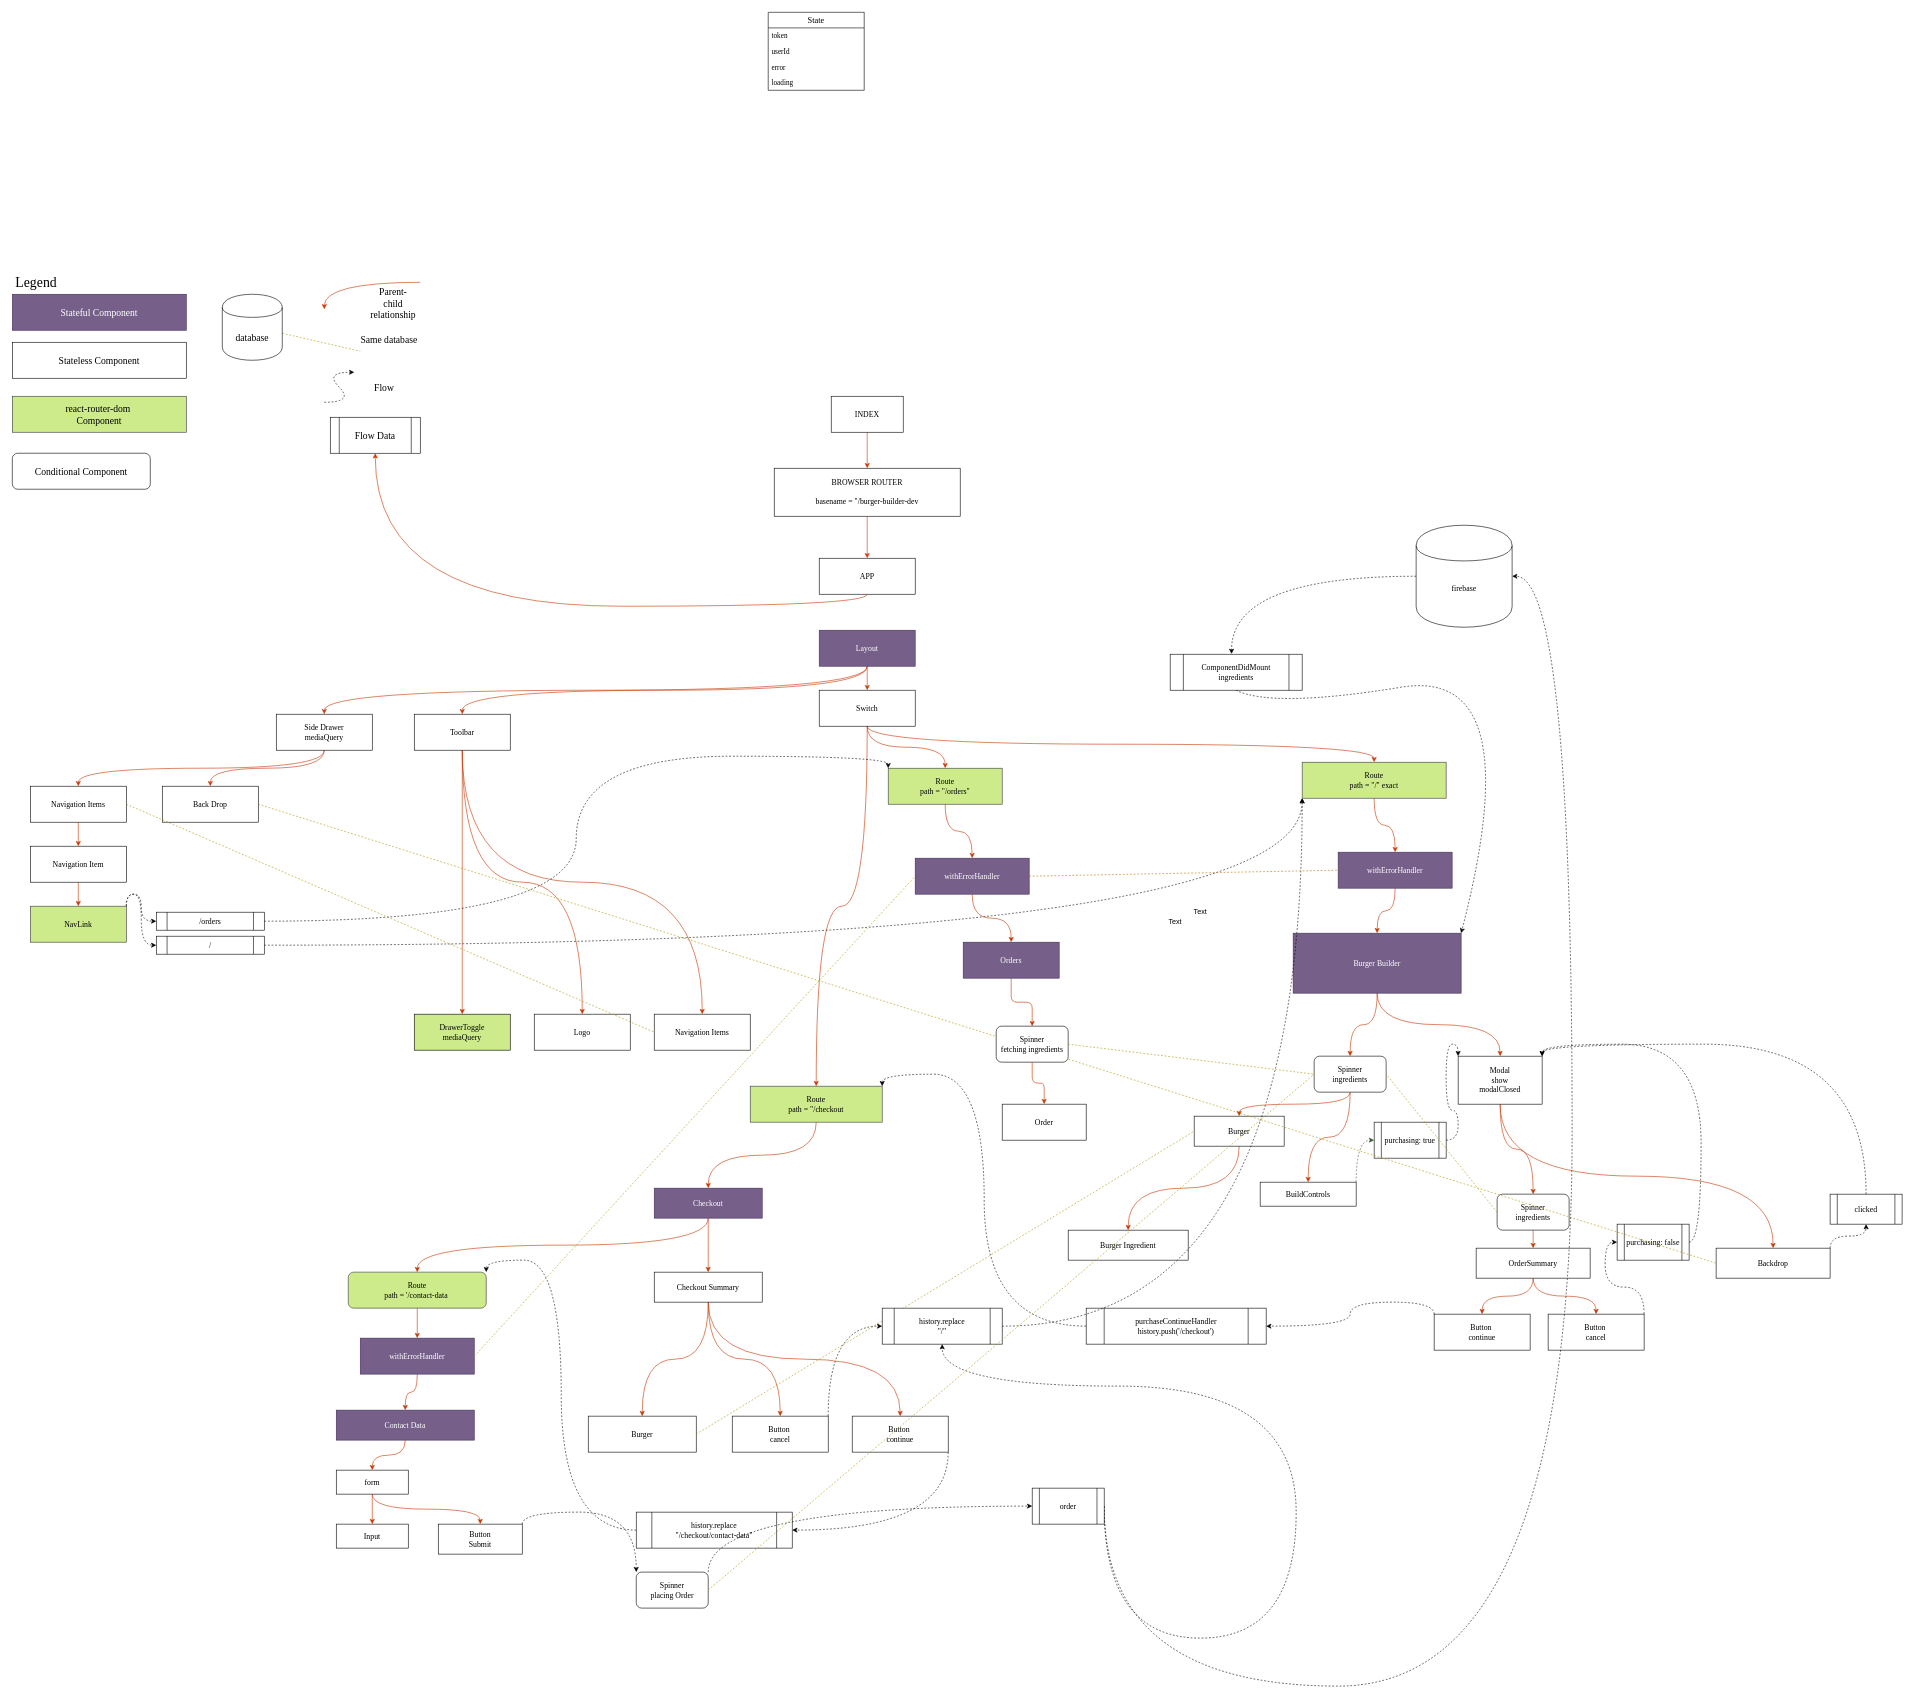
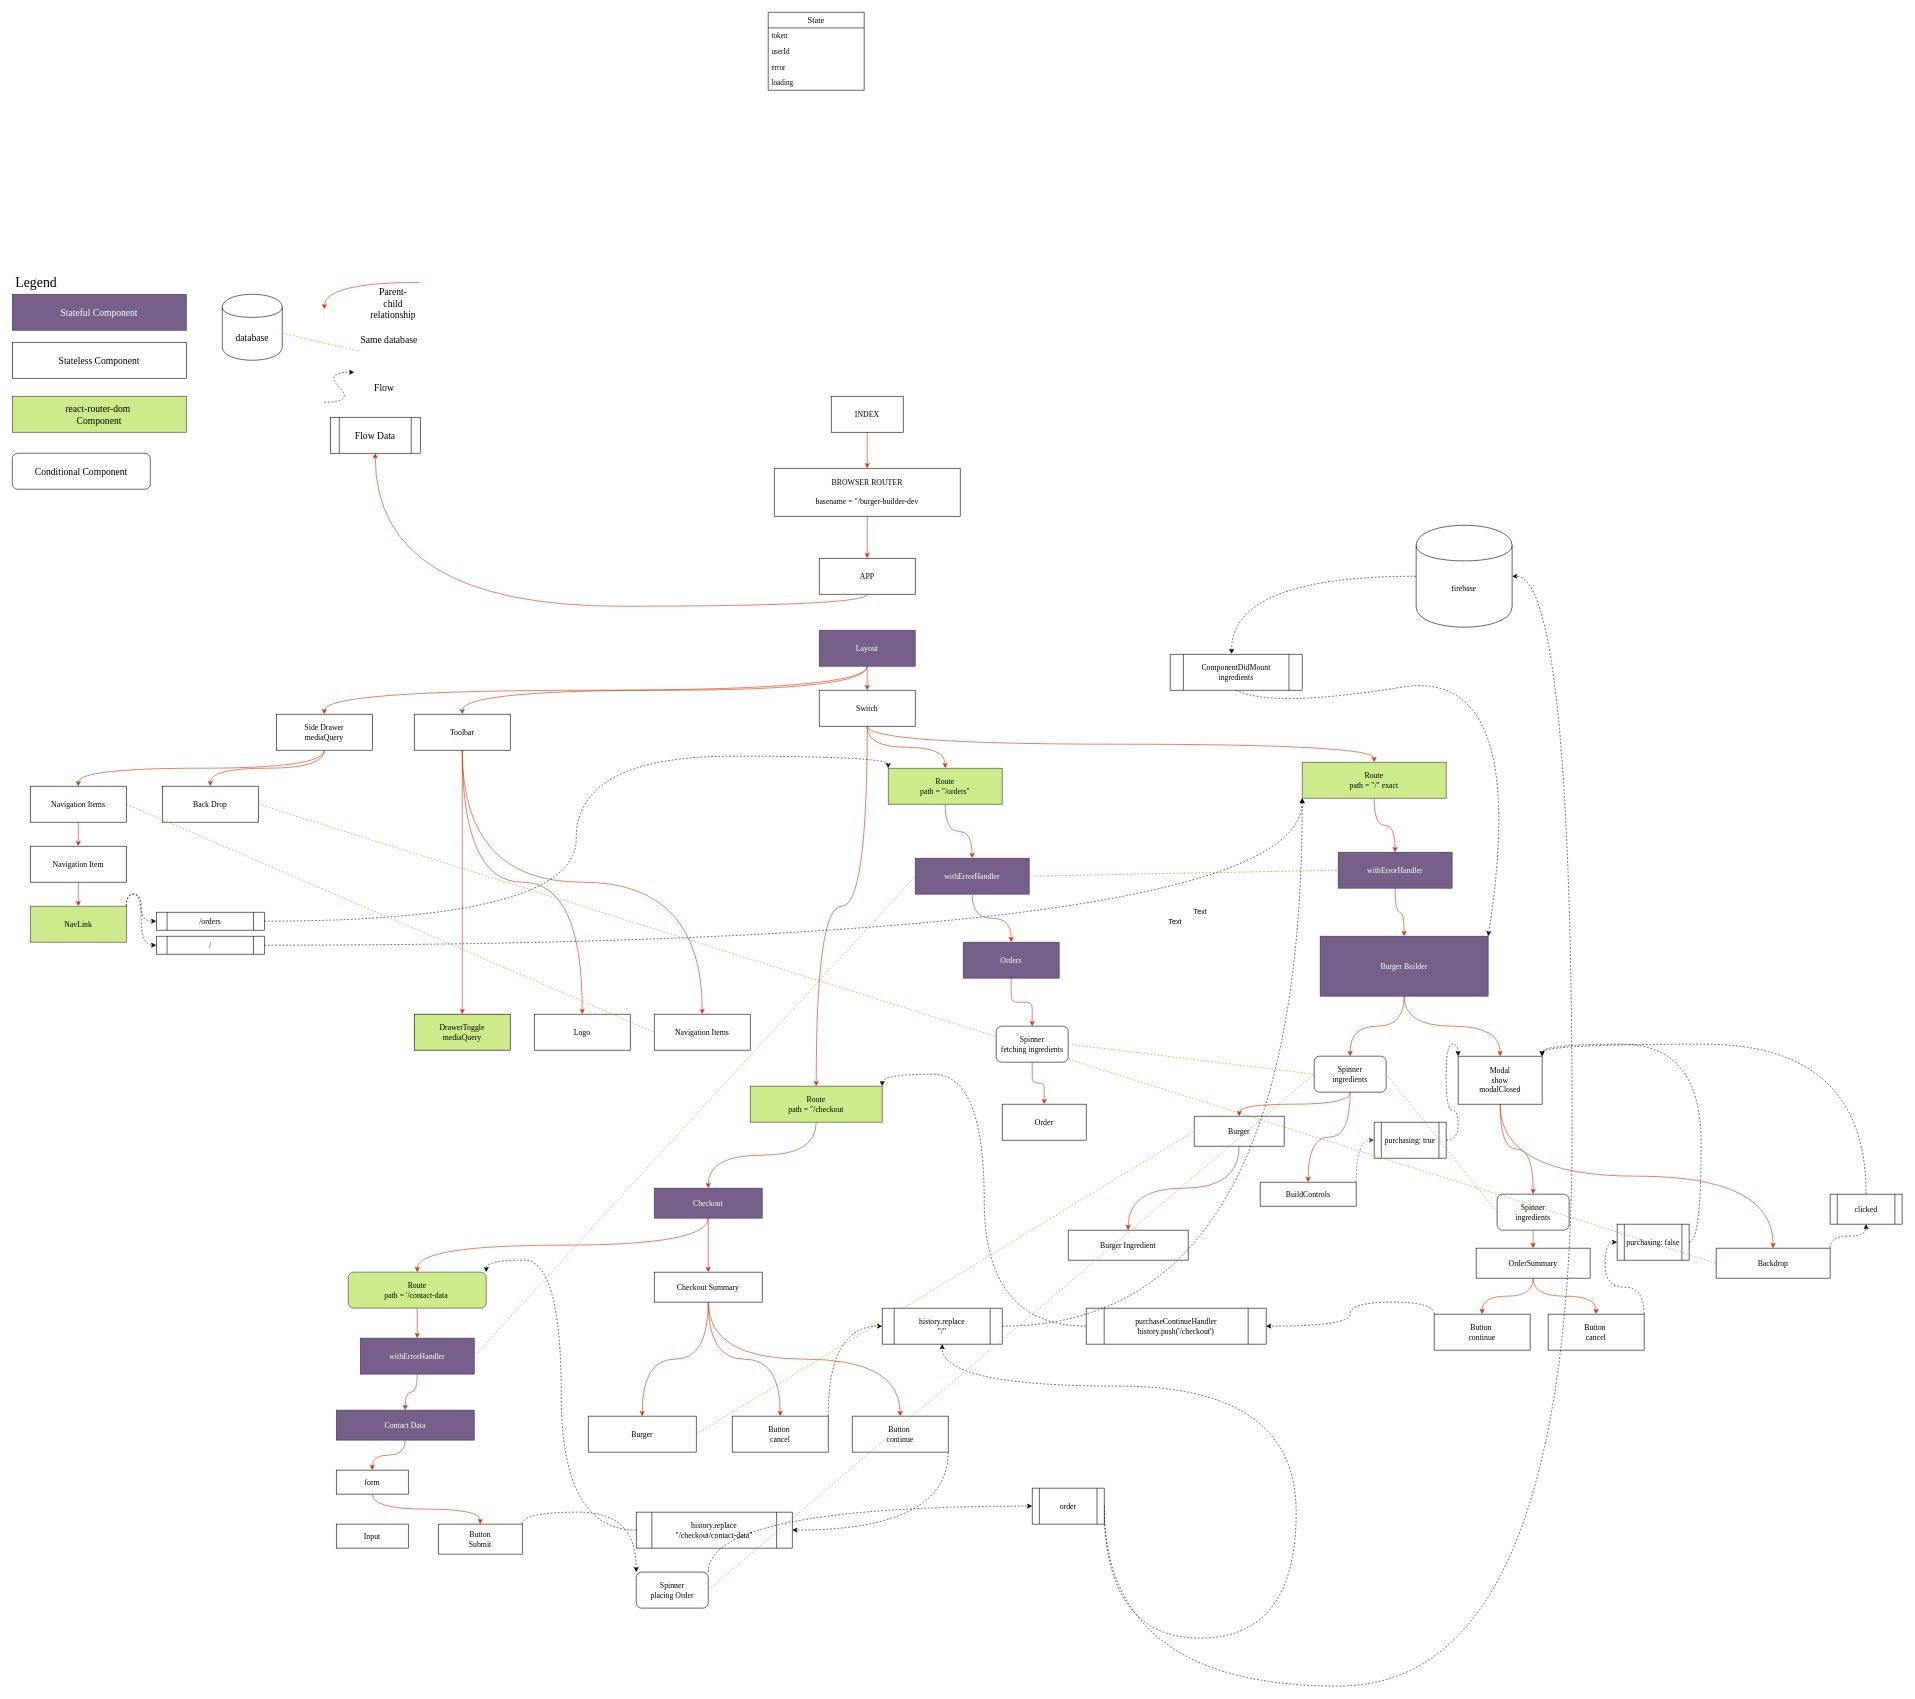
(1377, 963) -> (1404, 966)
(372, 1518) -> none
